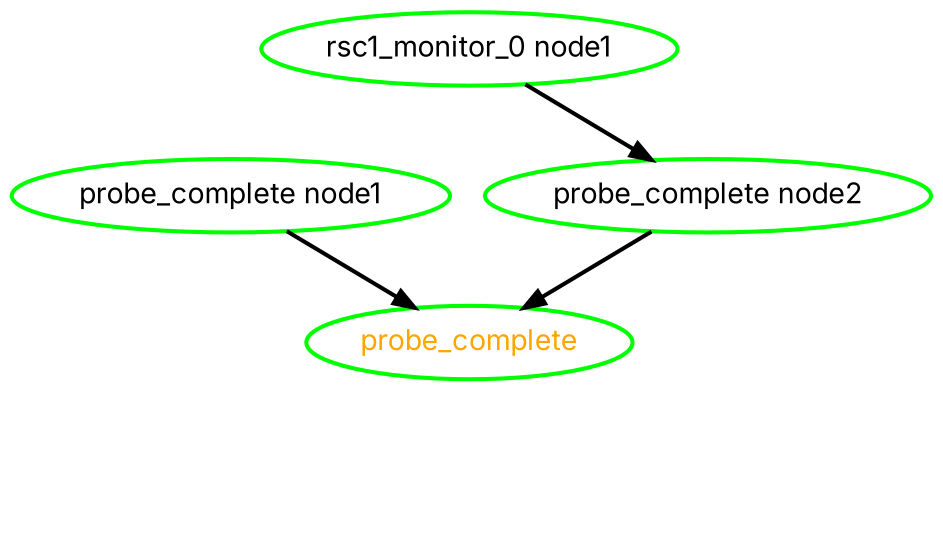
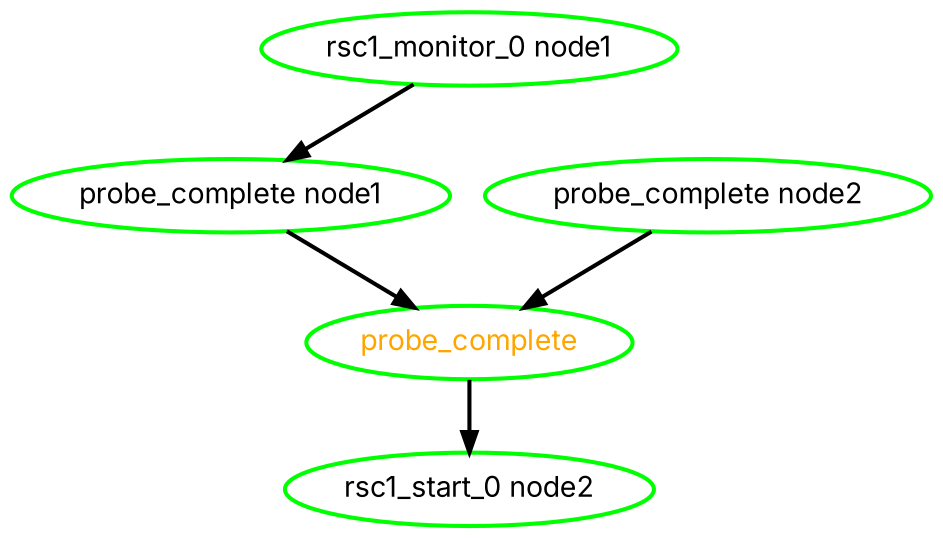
(580, 117) -> (359, 117)
none -> (469, 489)
